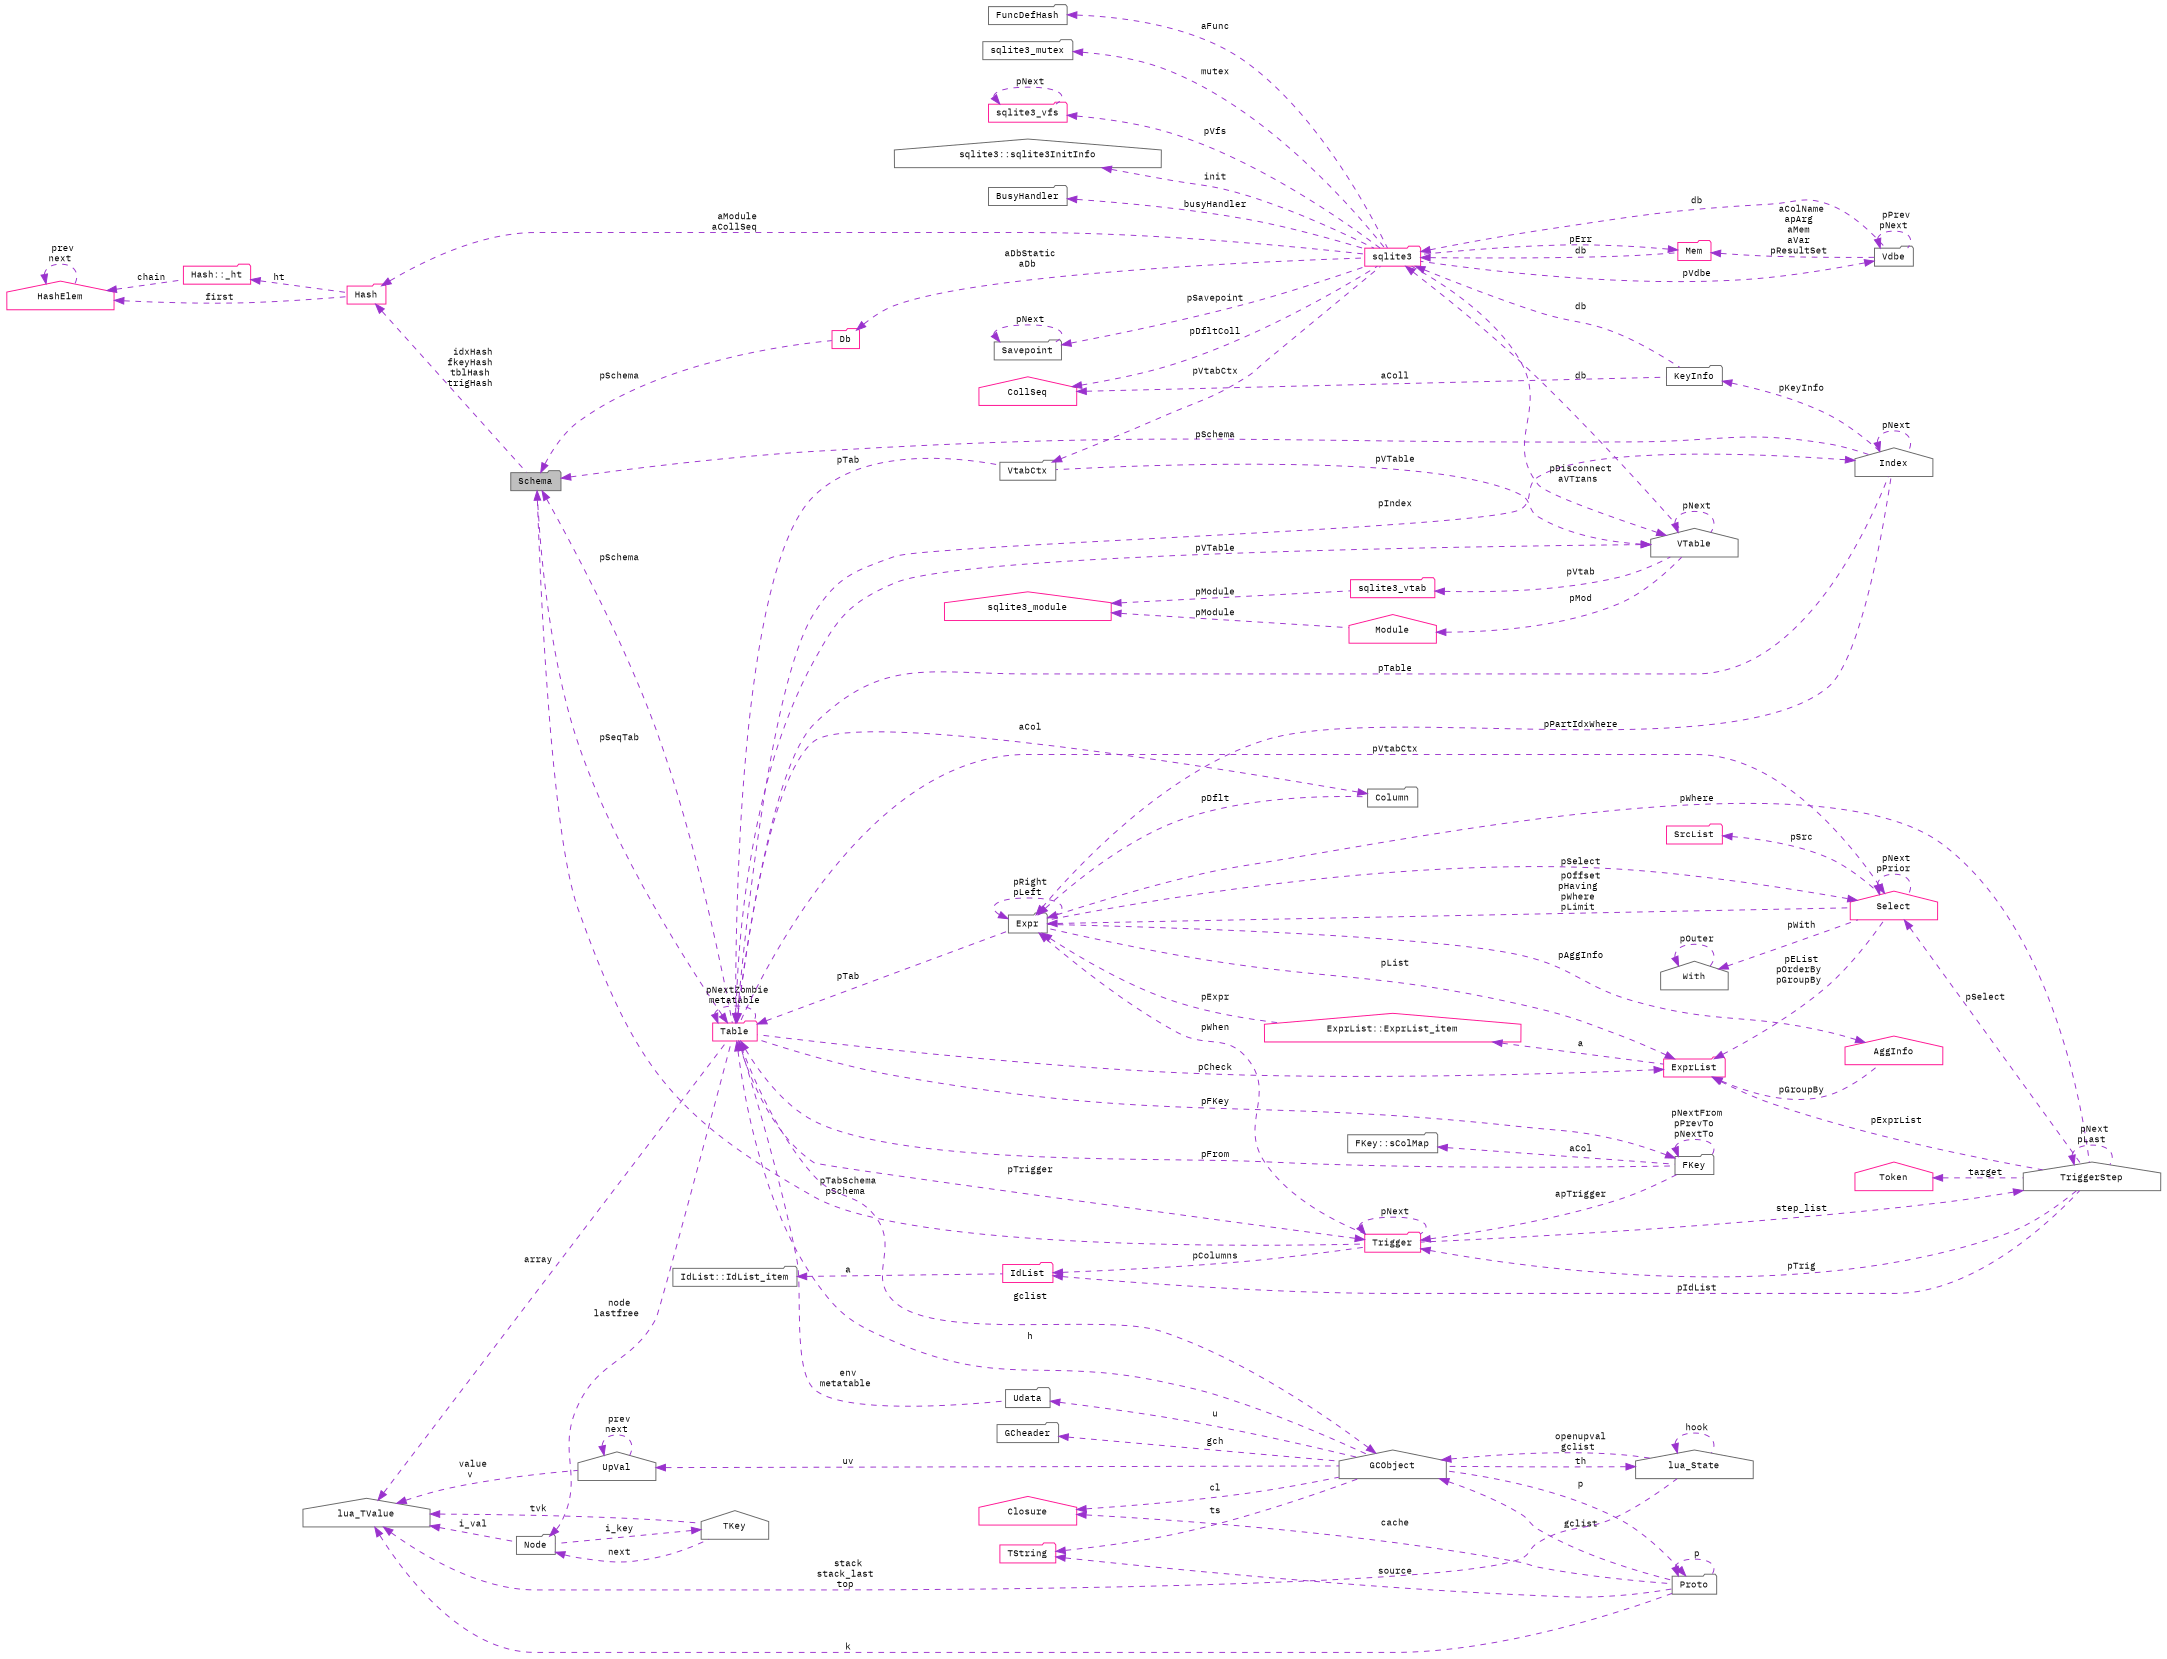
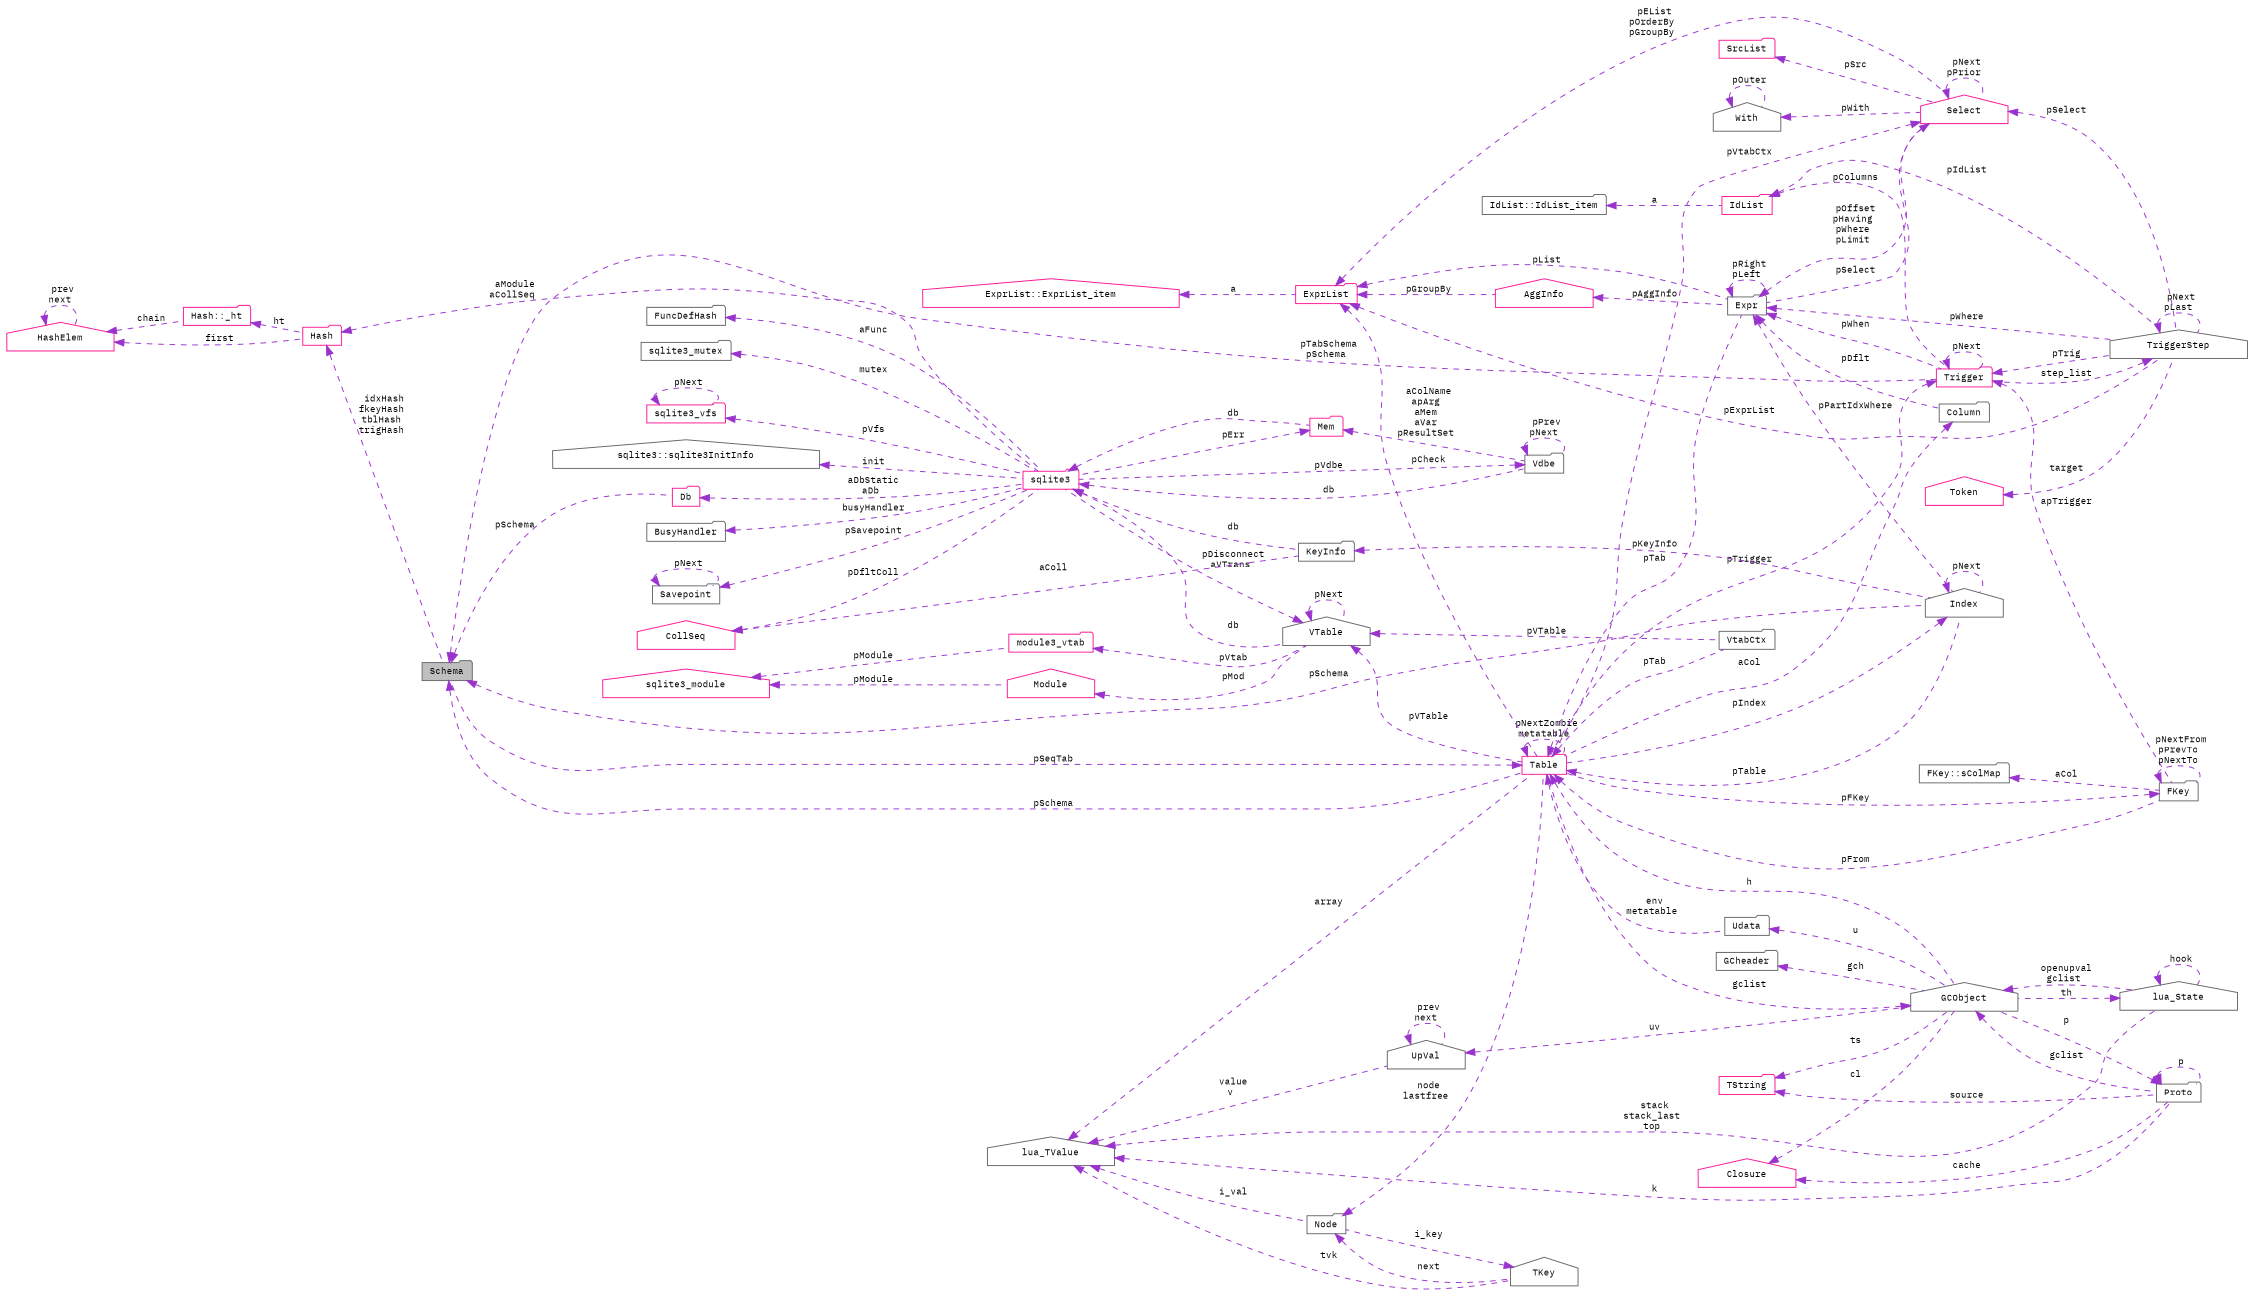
(1242, 380) -> none
(1393, 589) -> (1051, 643)
(1159, 996) -> none
